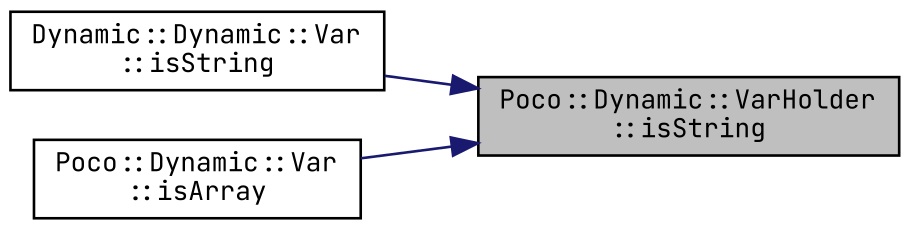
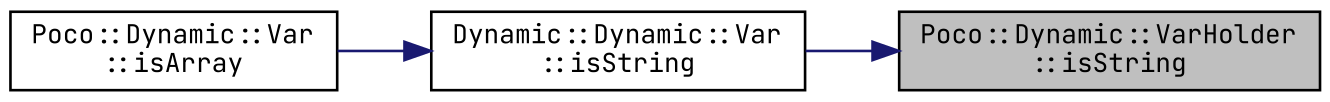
(406, 152) -> (371, 51)
